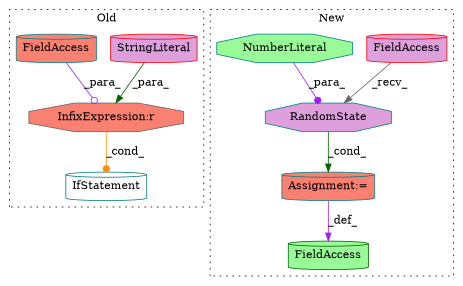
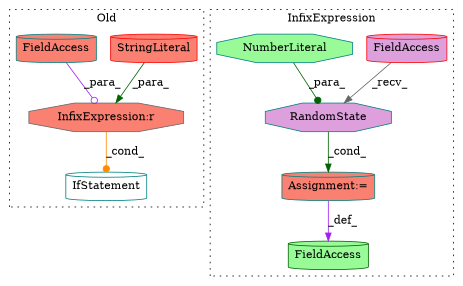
(332, 19) -> (332, 19)
(154, 48) -> (154, 48)
(305, 80) -> (305, 80)
